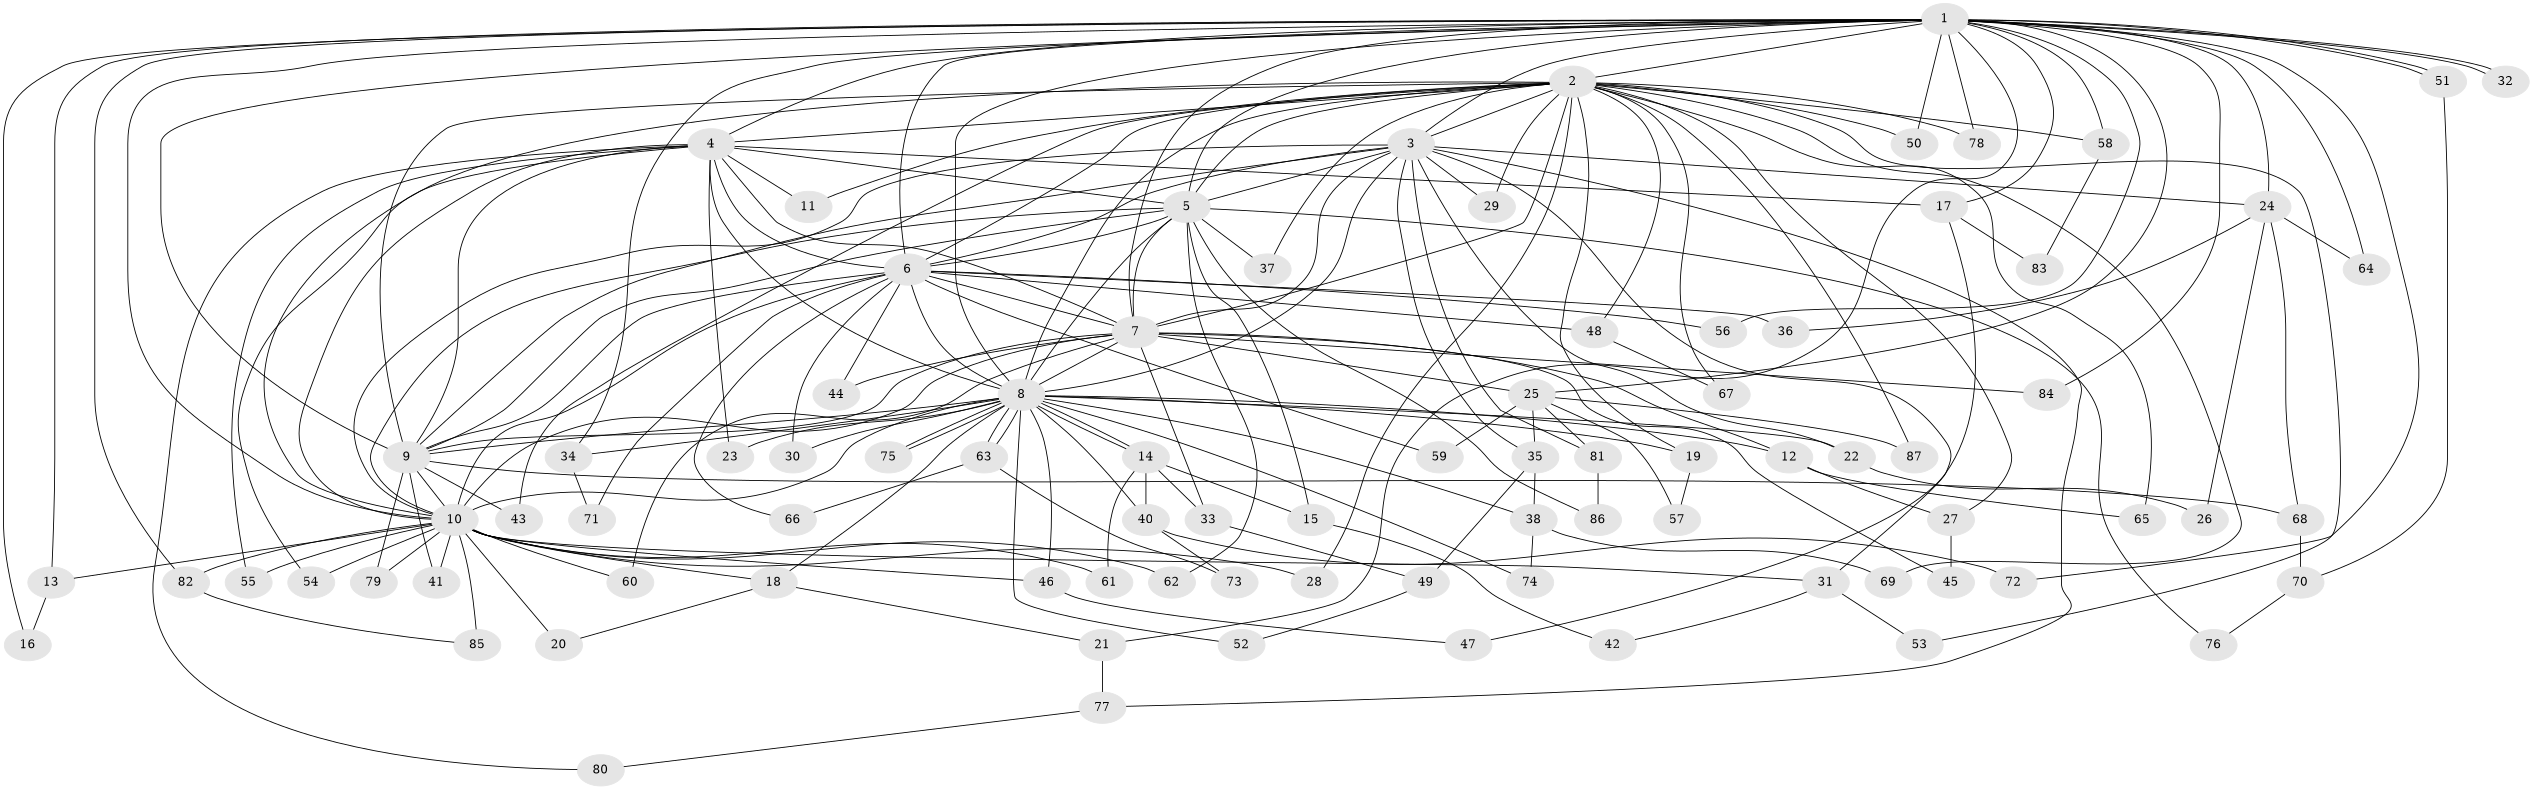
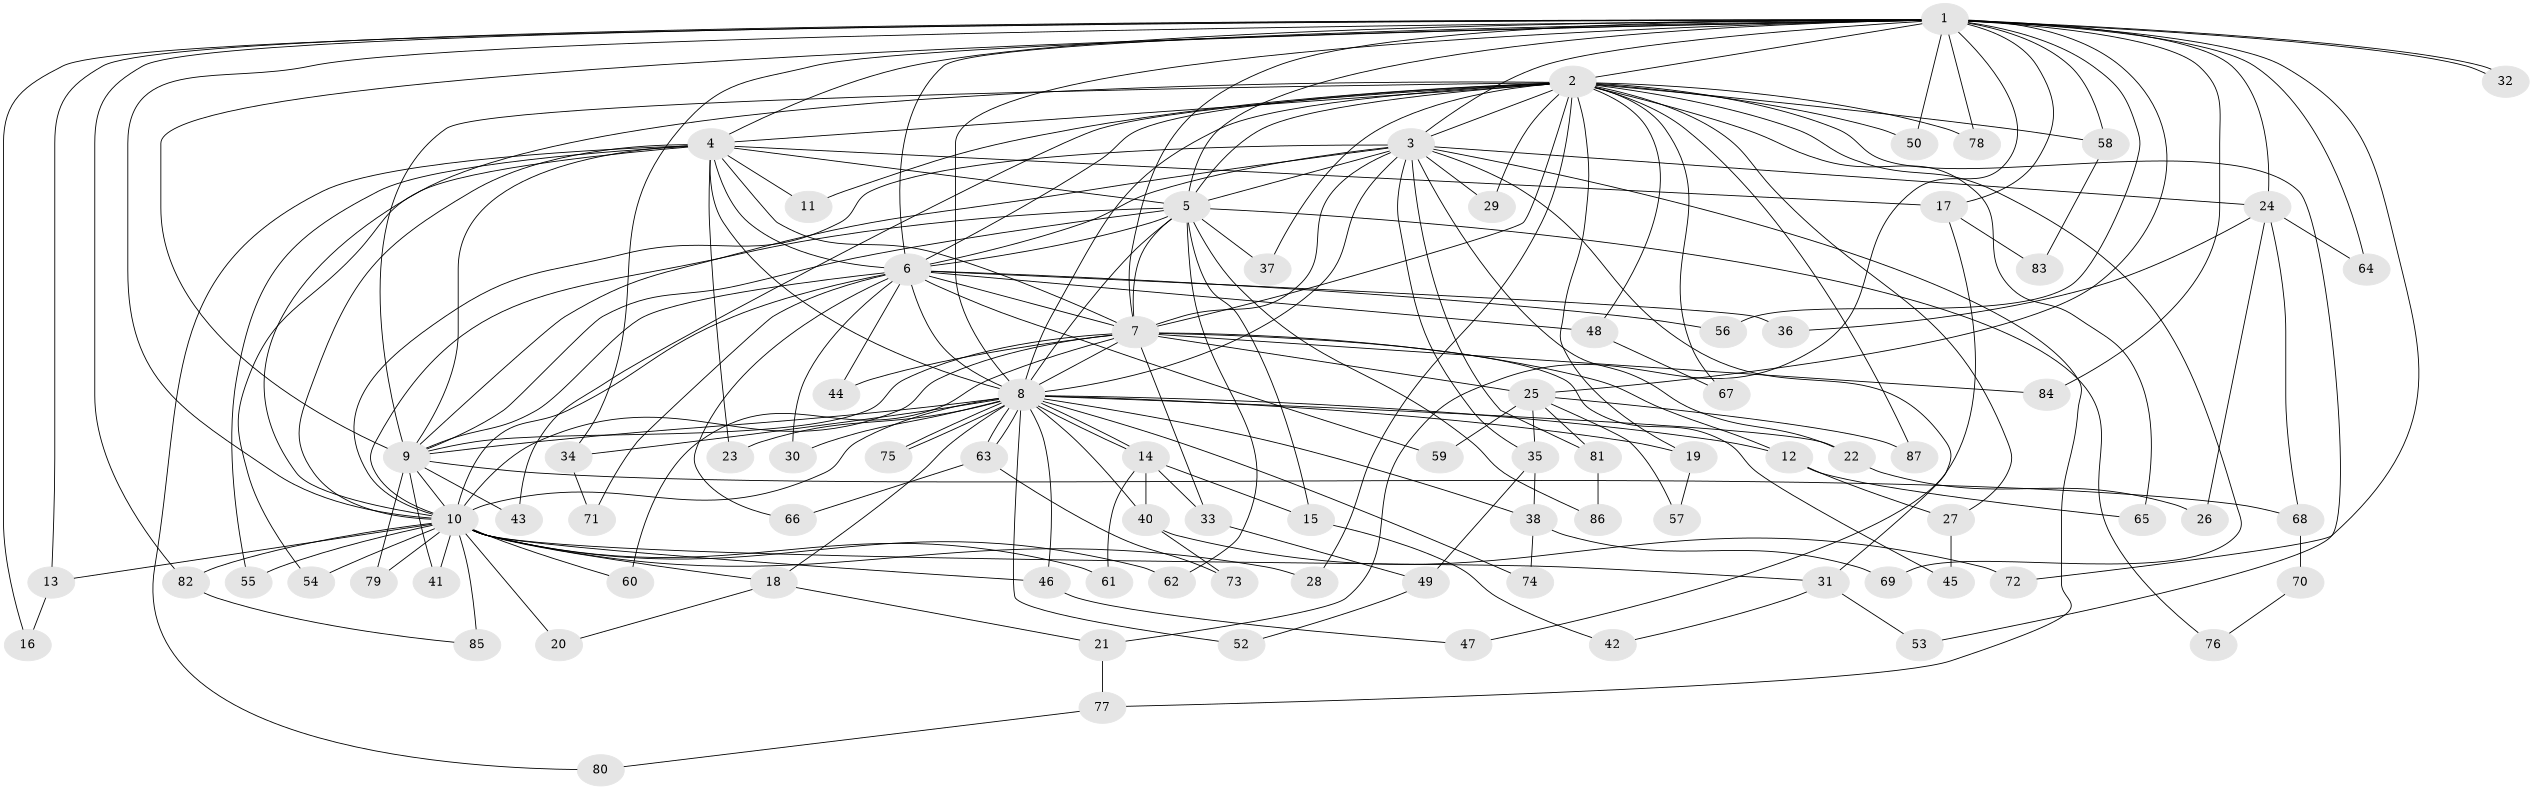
(2443, 82) -> none
